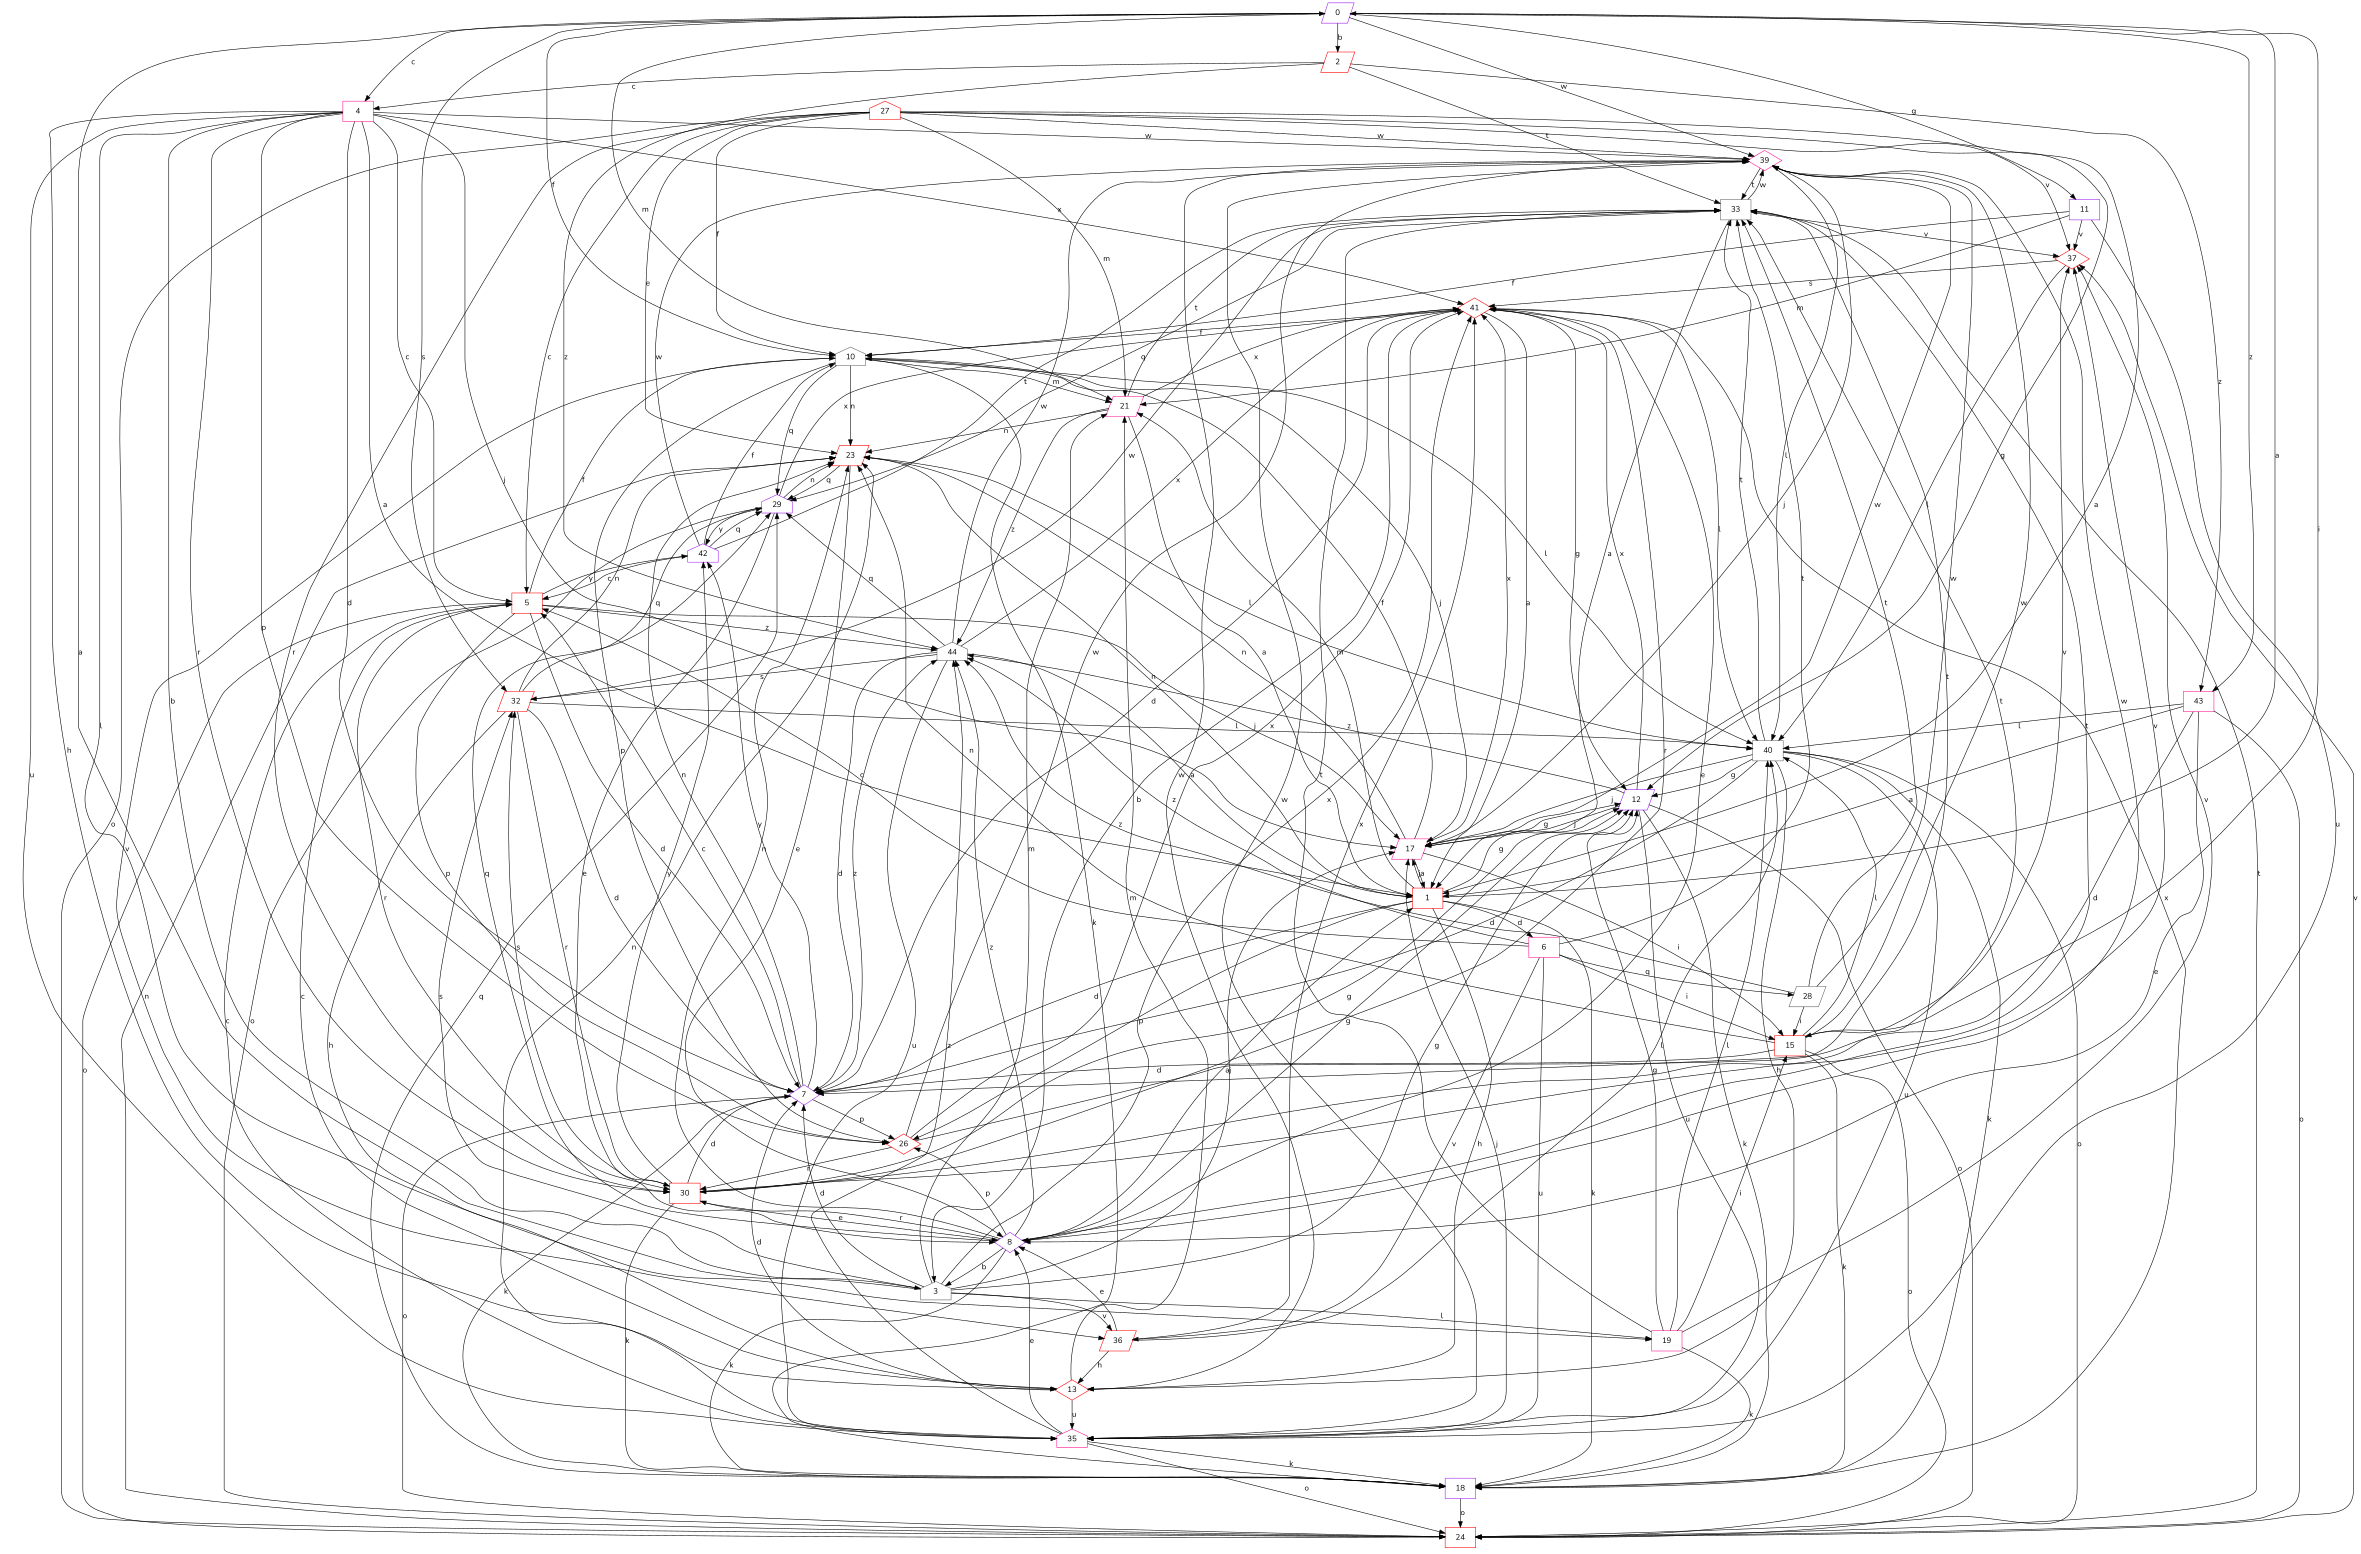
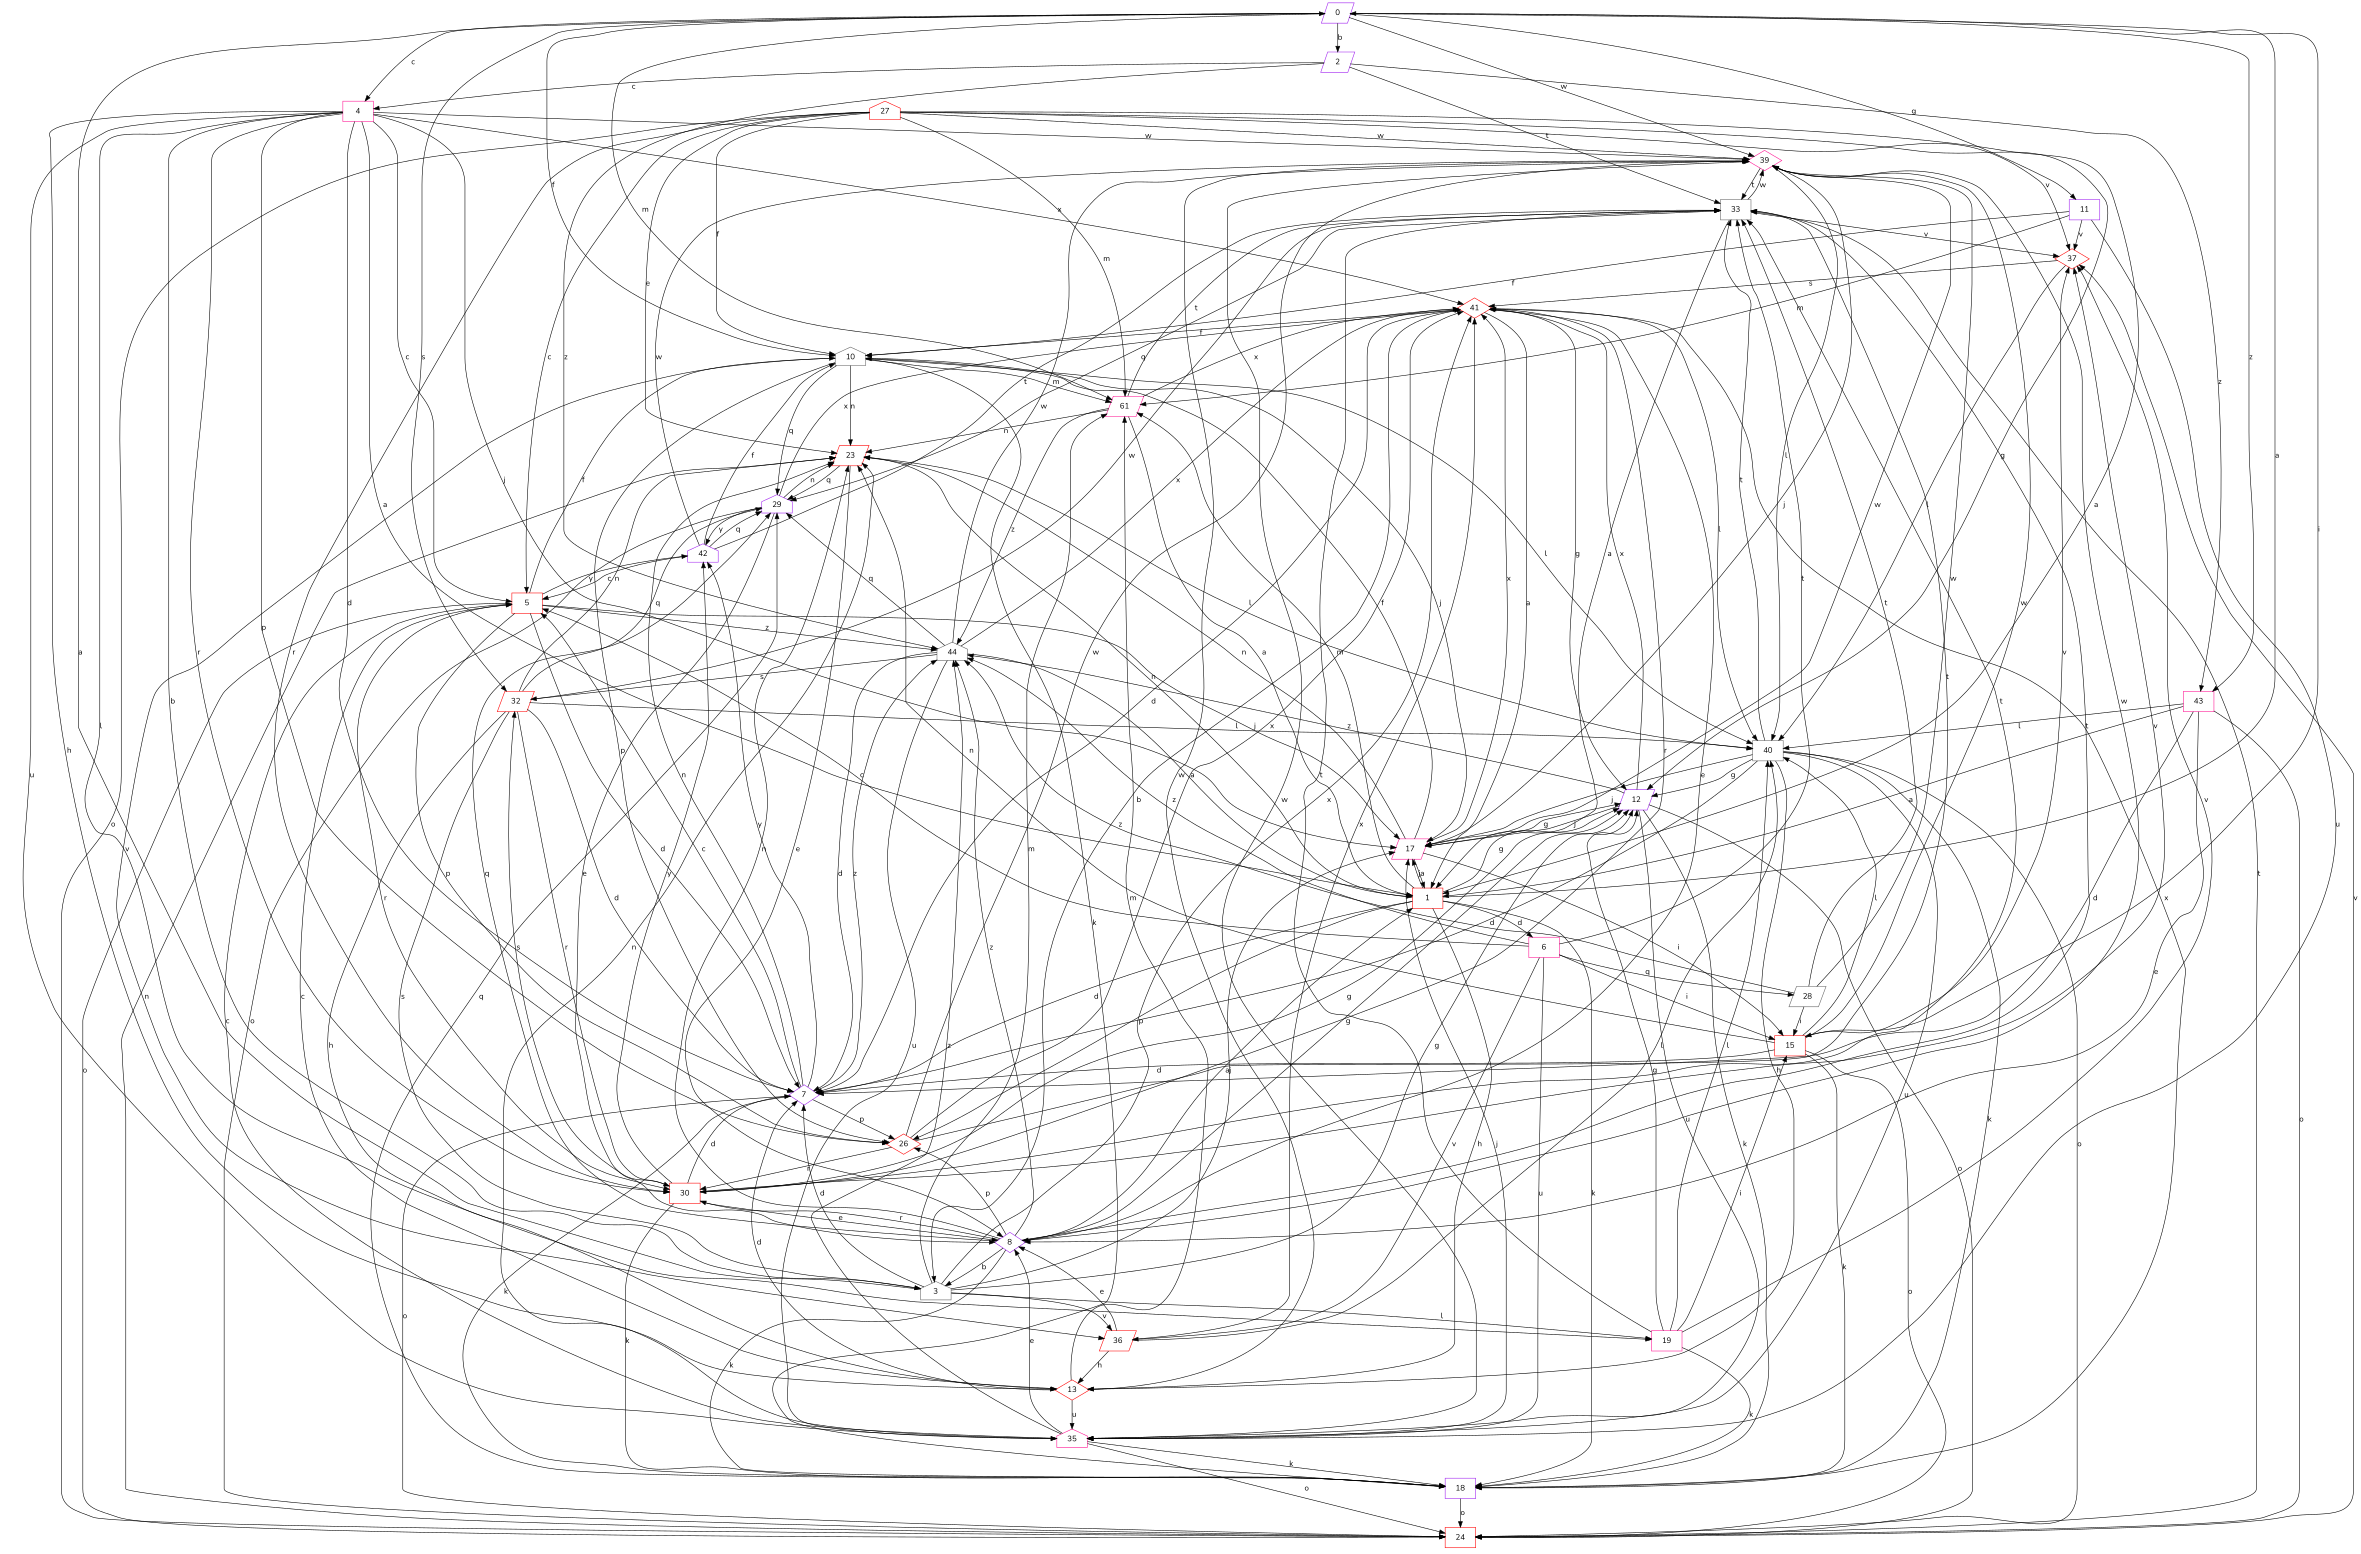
(1338, 62) -> (1338, 62)
(1125, 406) -> (1125, 406)
(479, 1160) -> (459, 1156)
